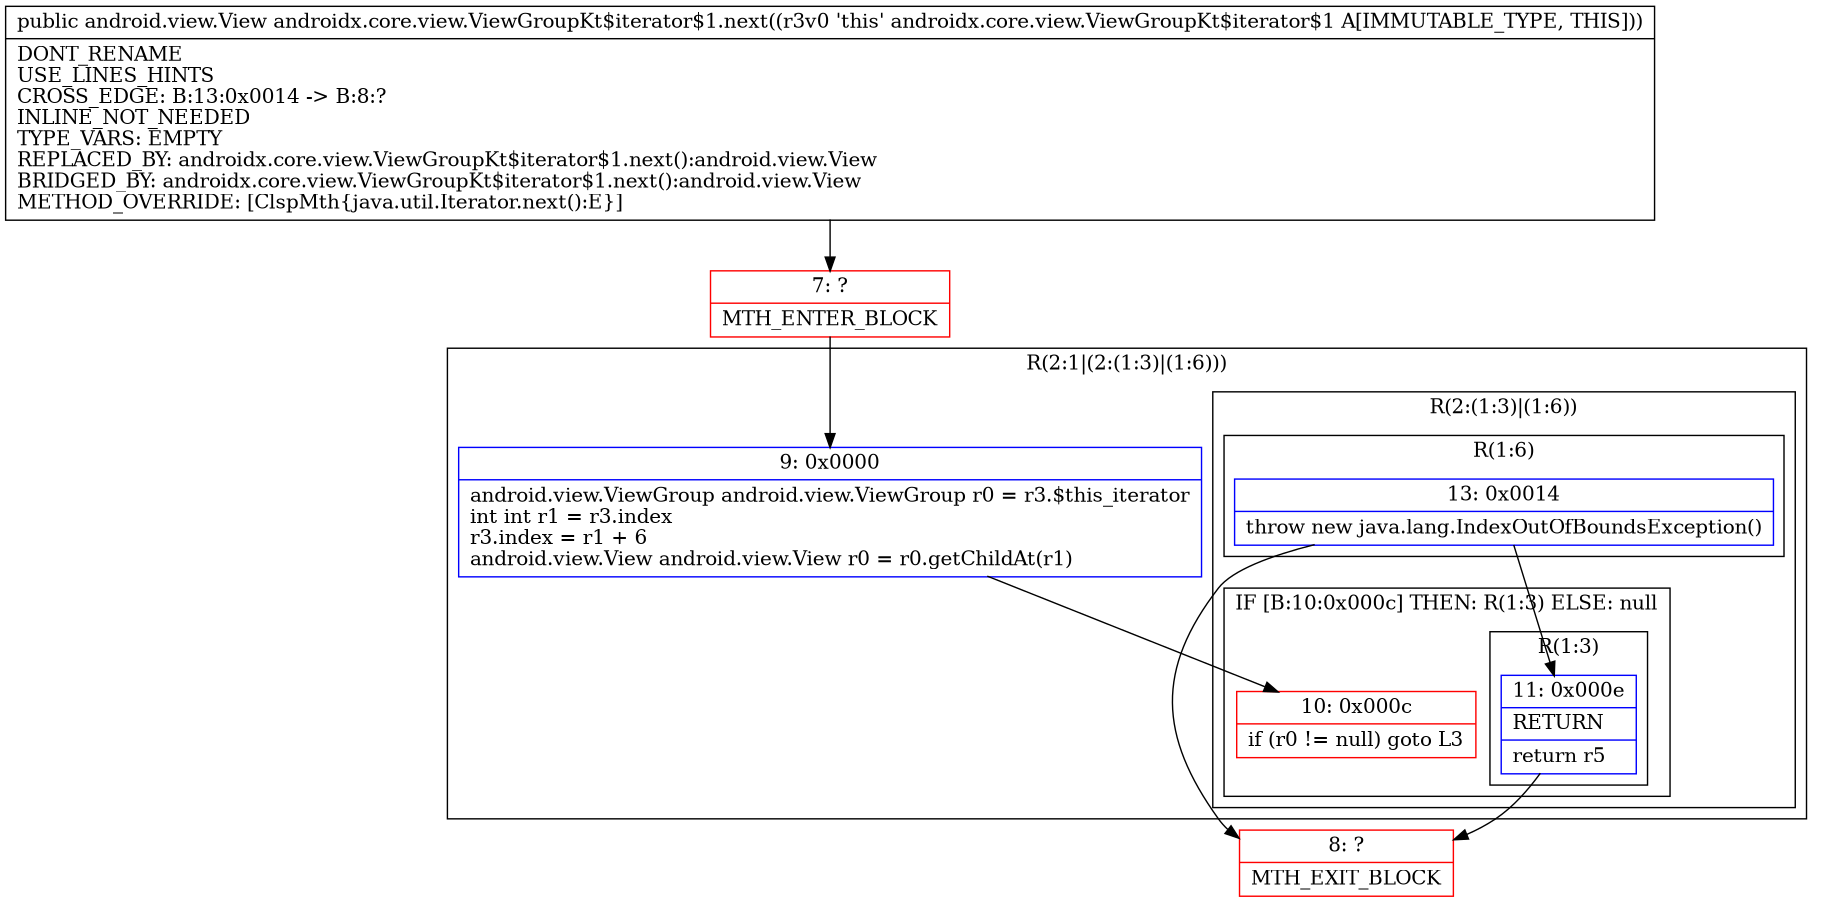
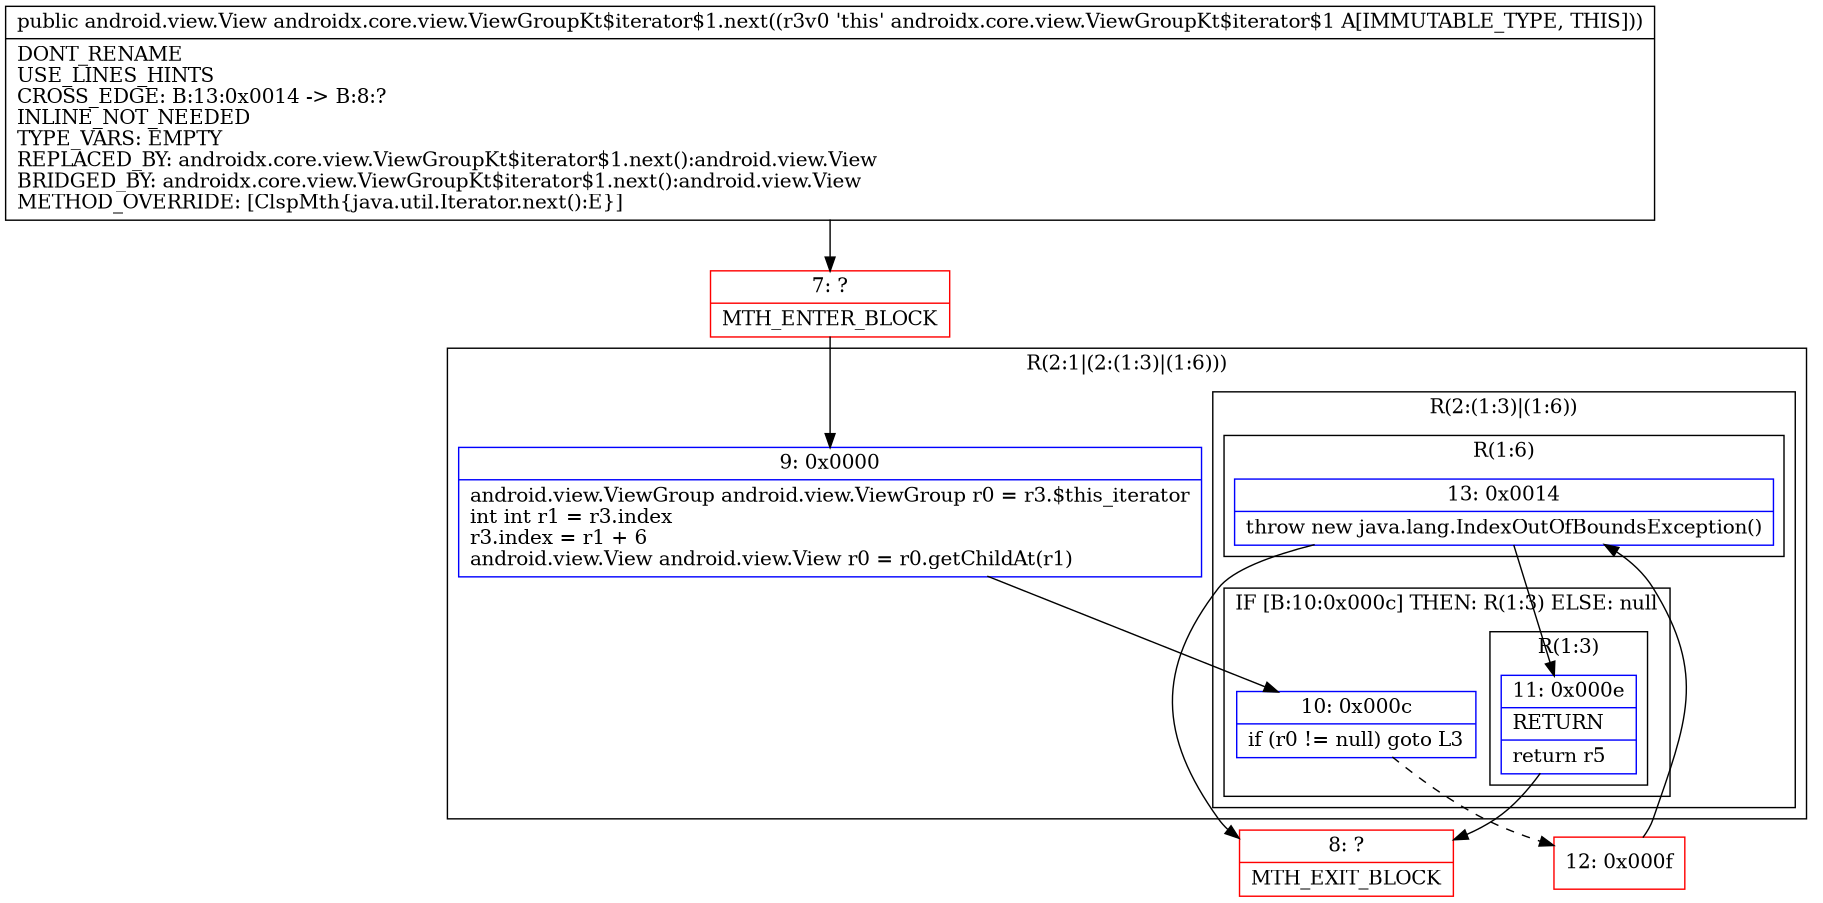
(1356, 725) -> (1356, 725)
none -> (1619, 863)
